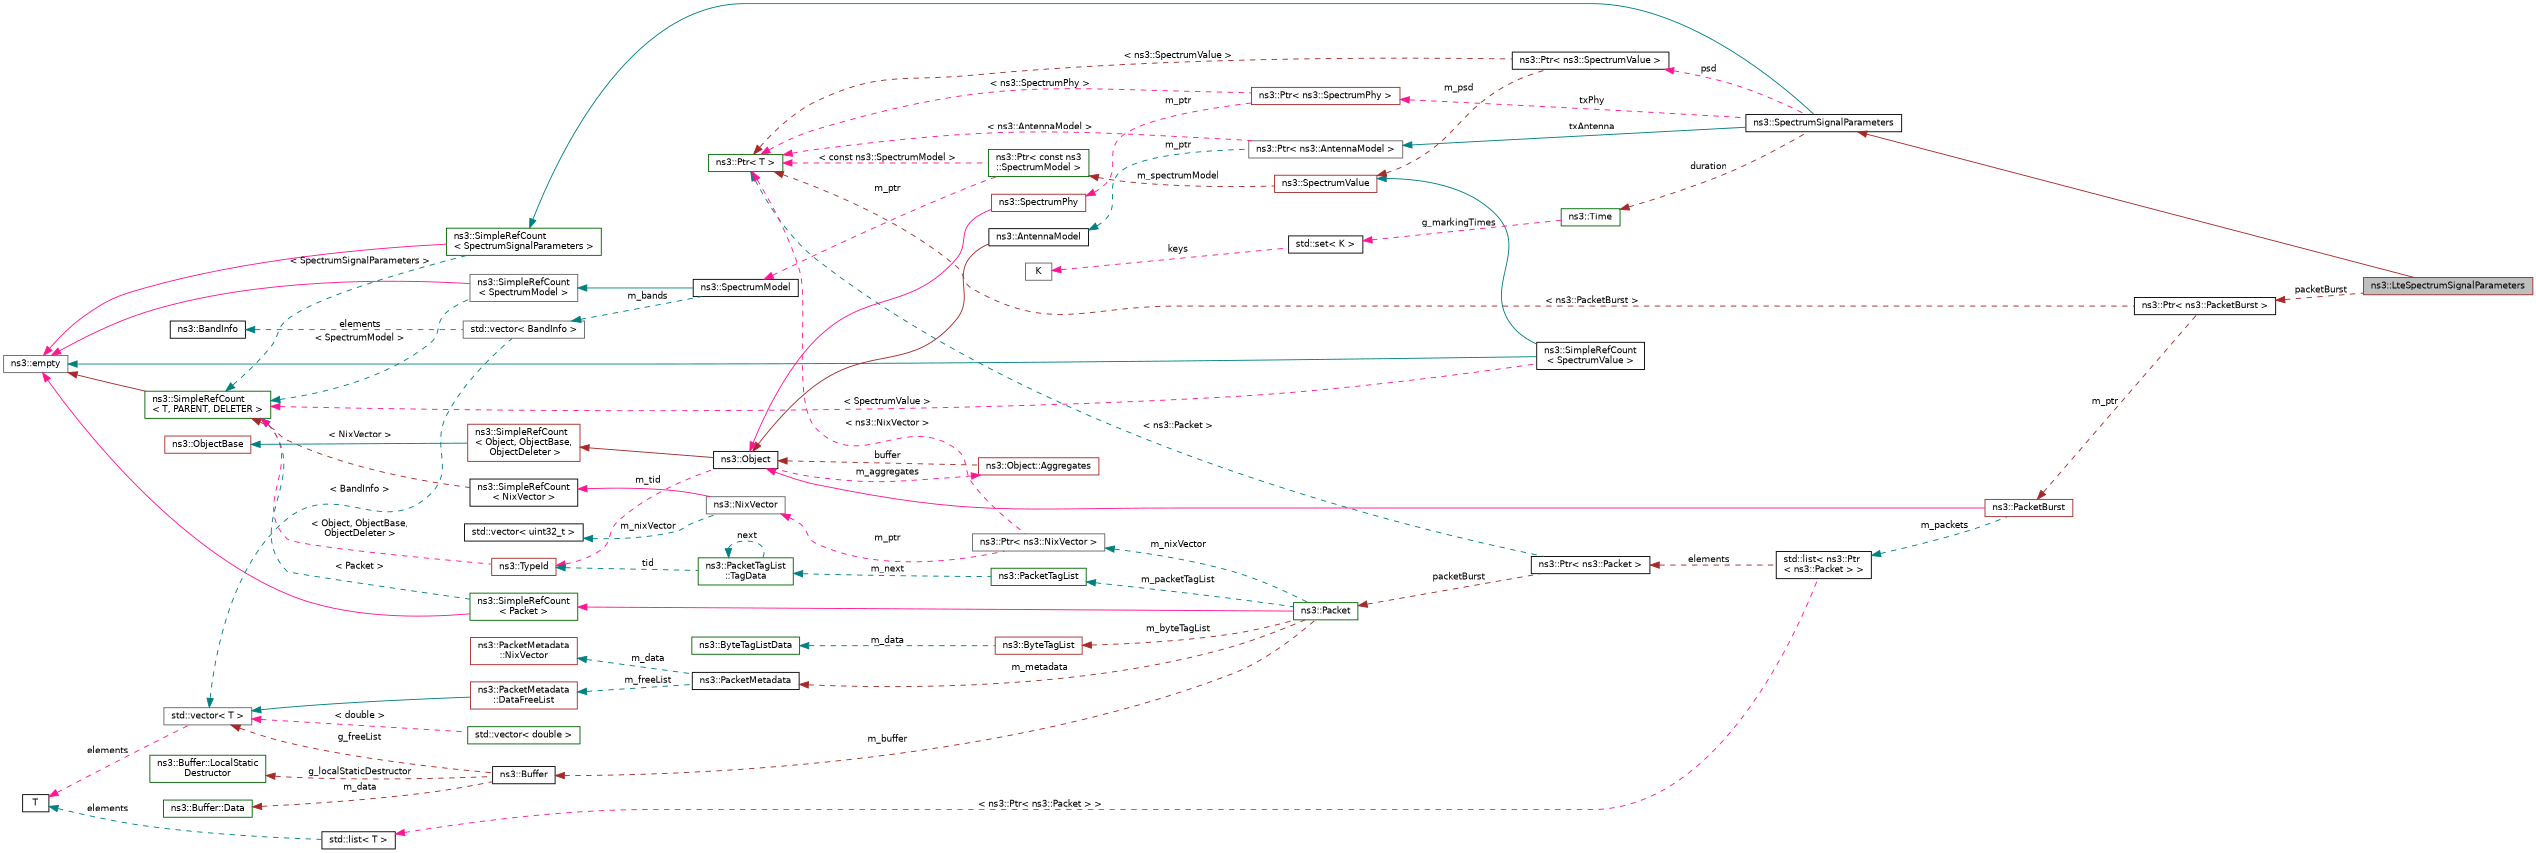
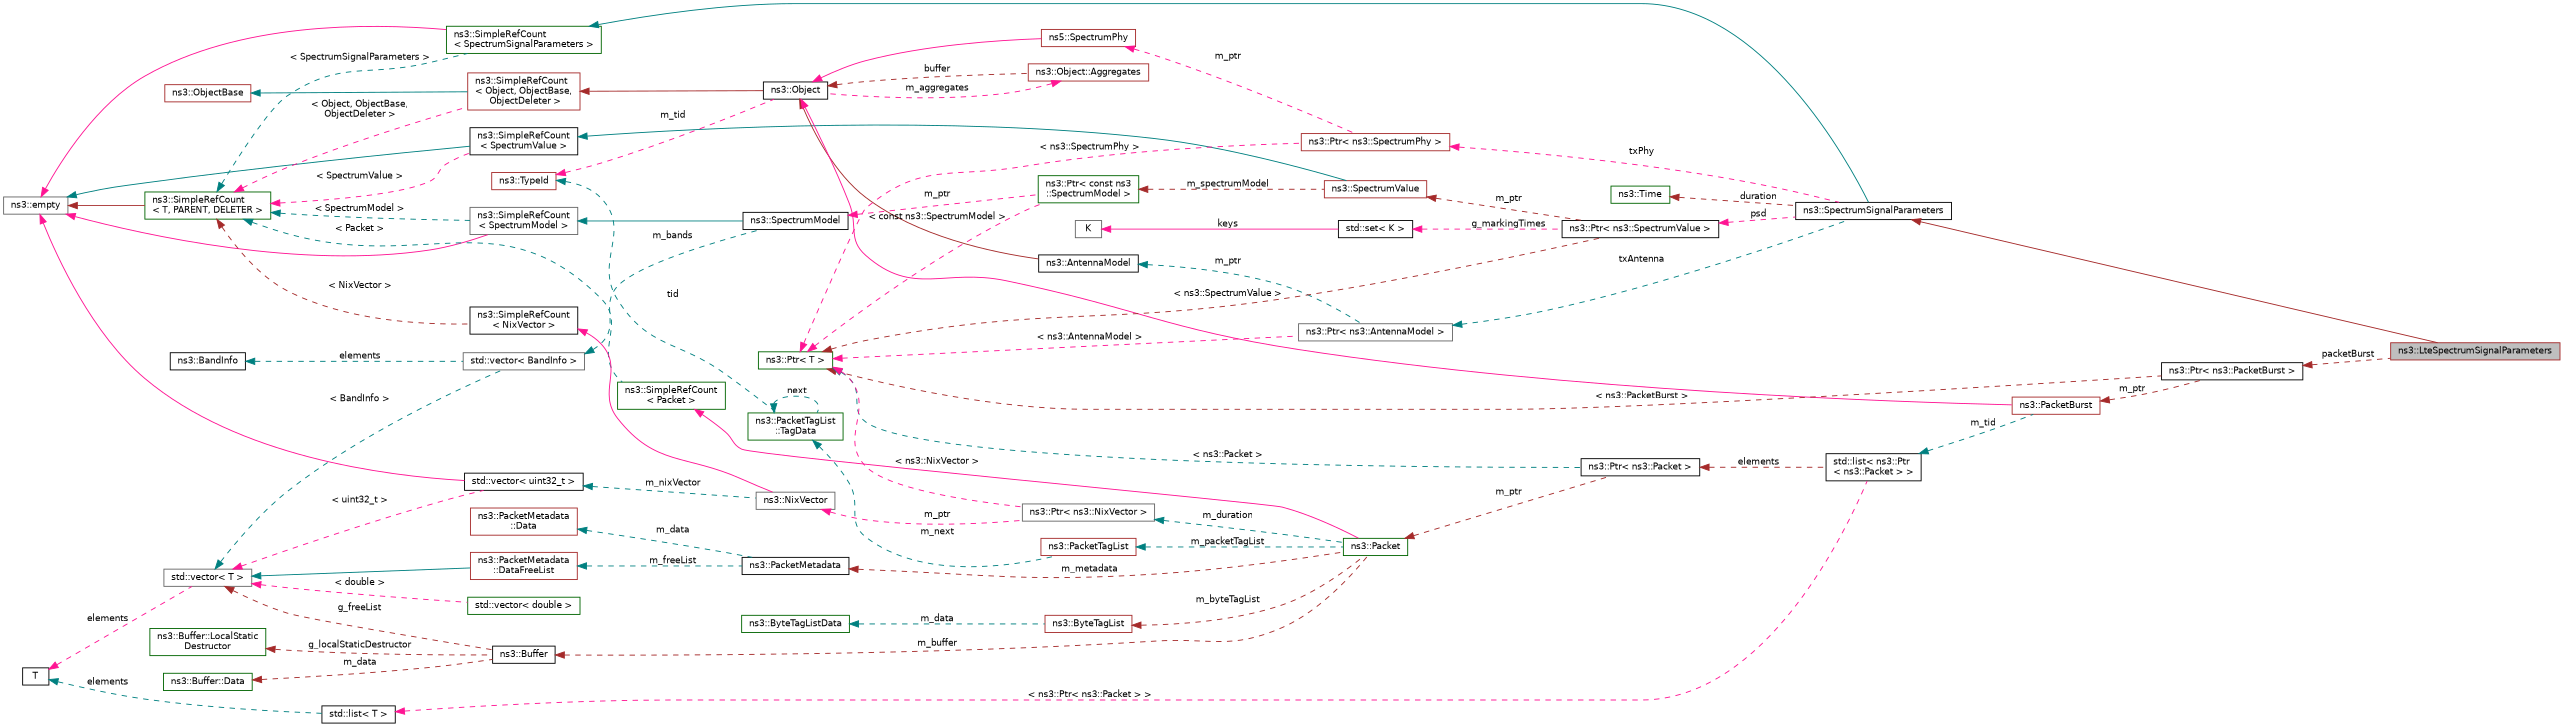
(1457, 88) -> (1507, 199)
(1579, 136) -> (1658, 282)
(1039, 203) -> (1088, 38)
(1467, 230) -> (1492, 229)
(1507, 233) -> (969, 126)
(1175, 259) -> (1225, 229)
none -> (362, 526)
(1943, 526) -> (1982, 423)
(1177, 545) -> (1227, 516)
(328, 547) -> (353, 143)
(226, 560) -> (209, 420)
(1039, 577) -> (1088, 547)
(1457, 577) -> (1507, 492)
(524, 651) -> (524, 522)
